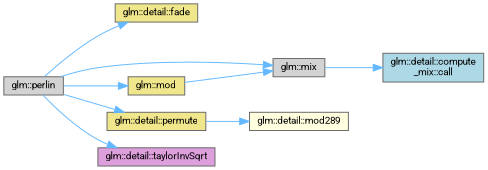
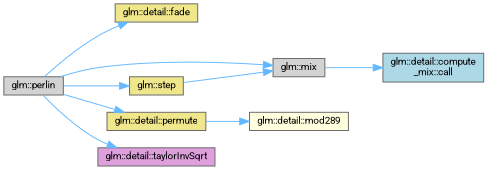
(156, 86) -> (156, 86)
